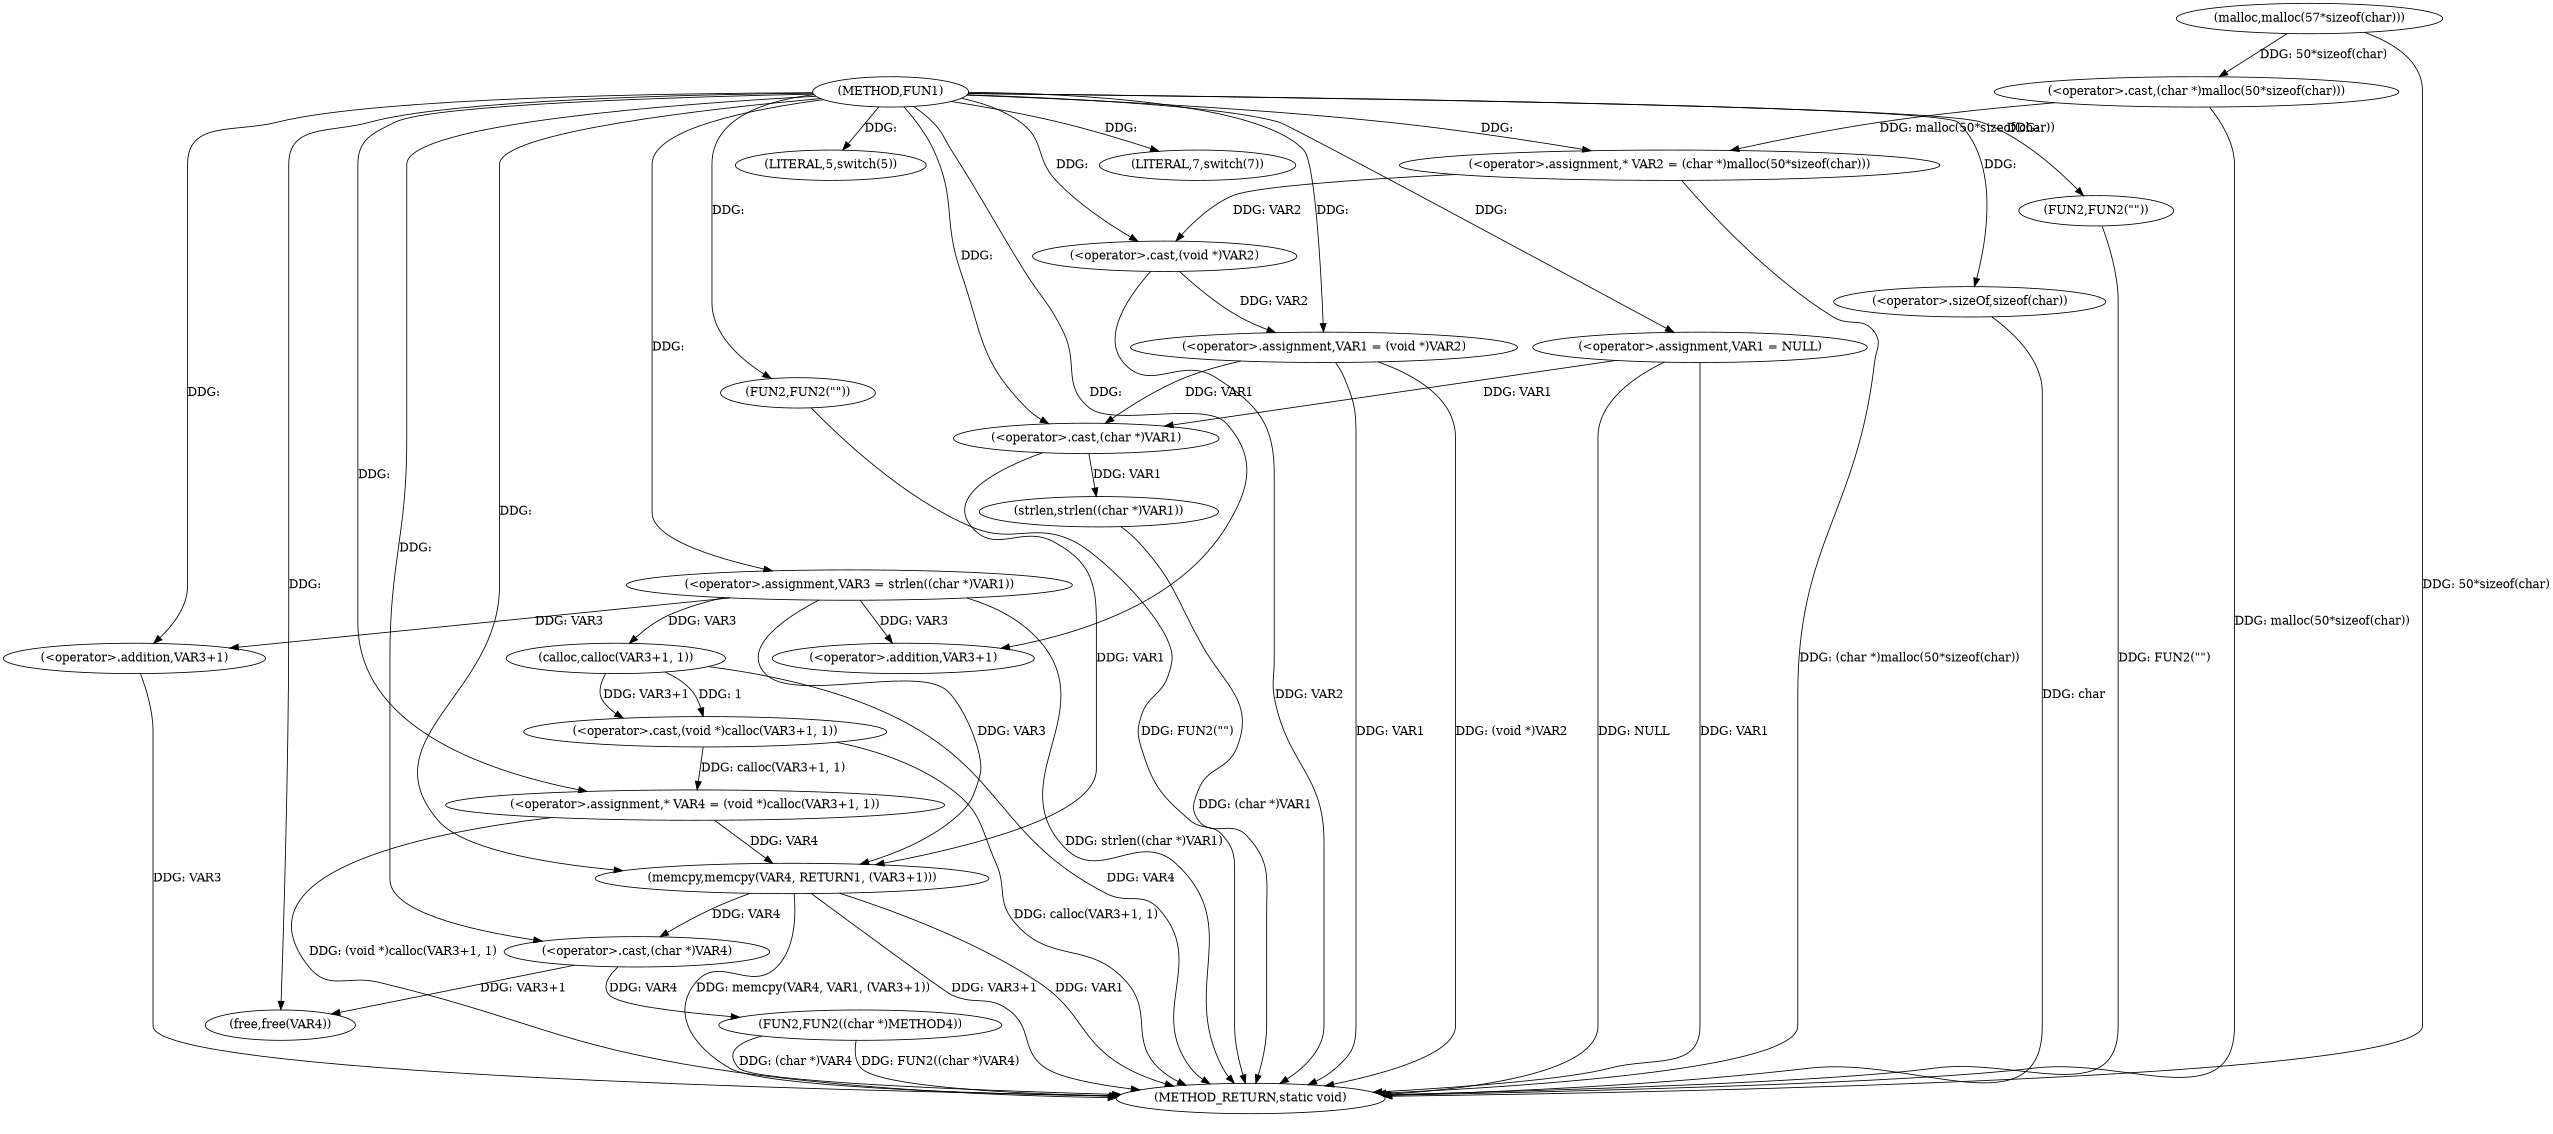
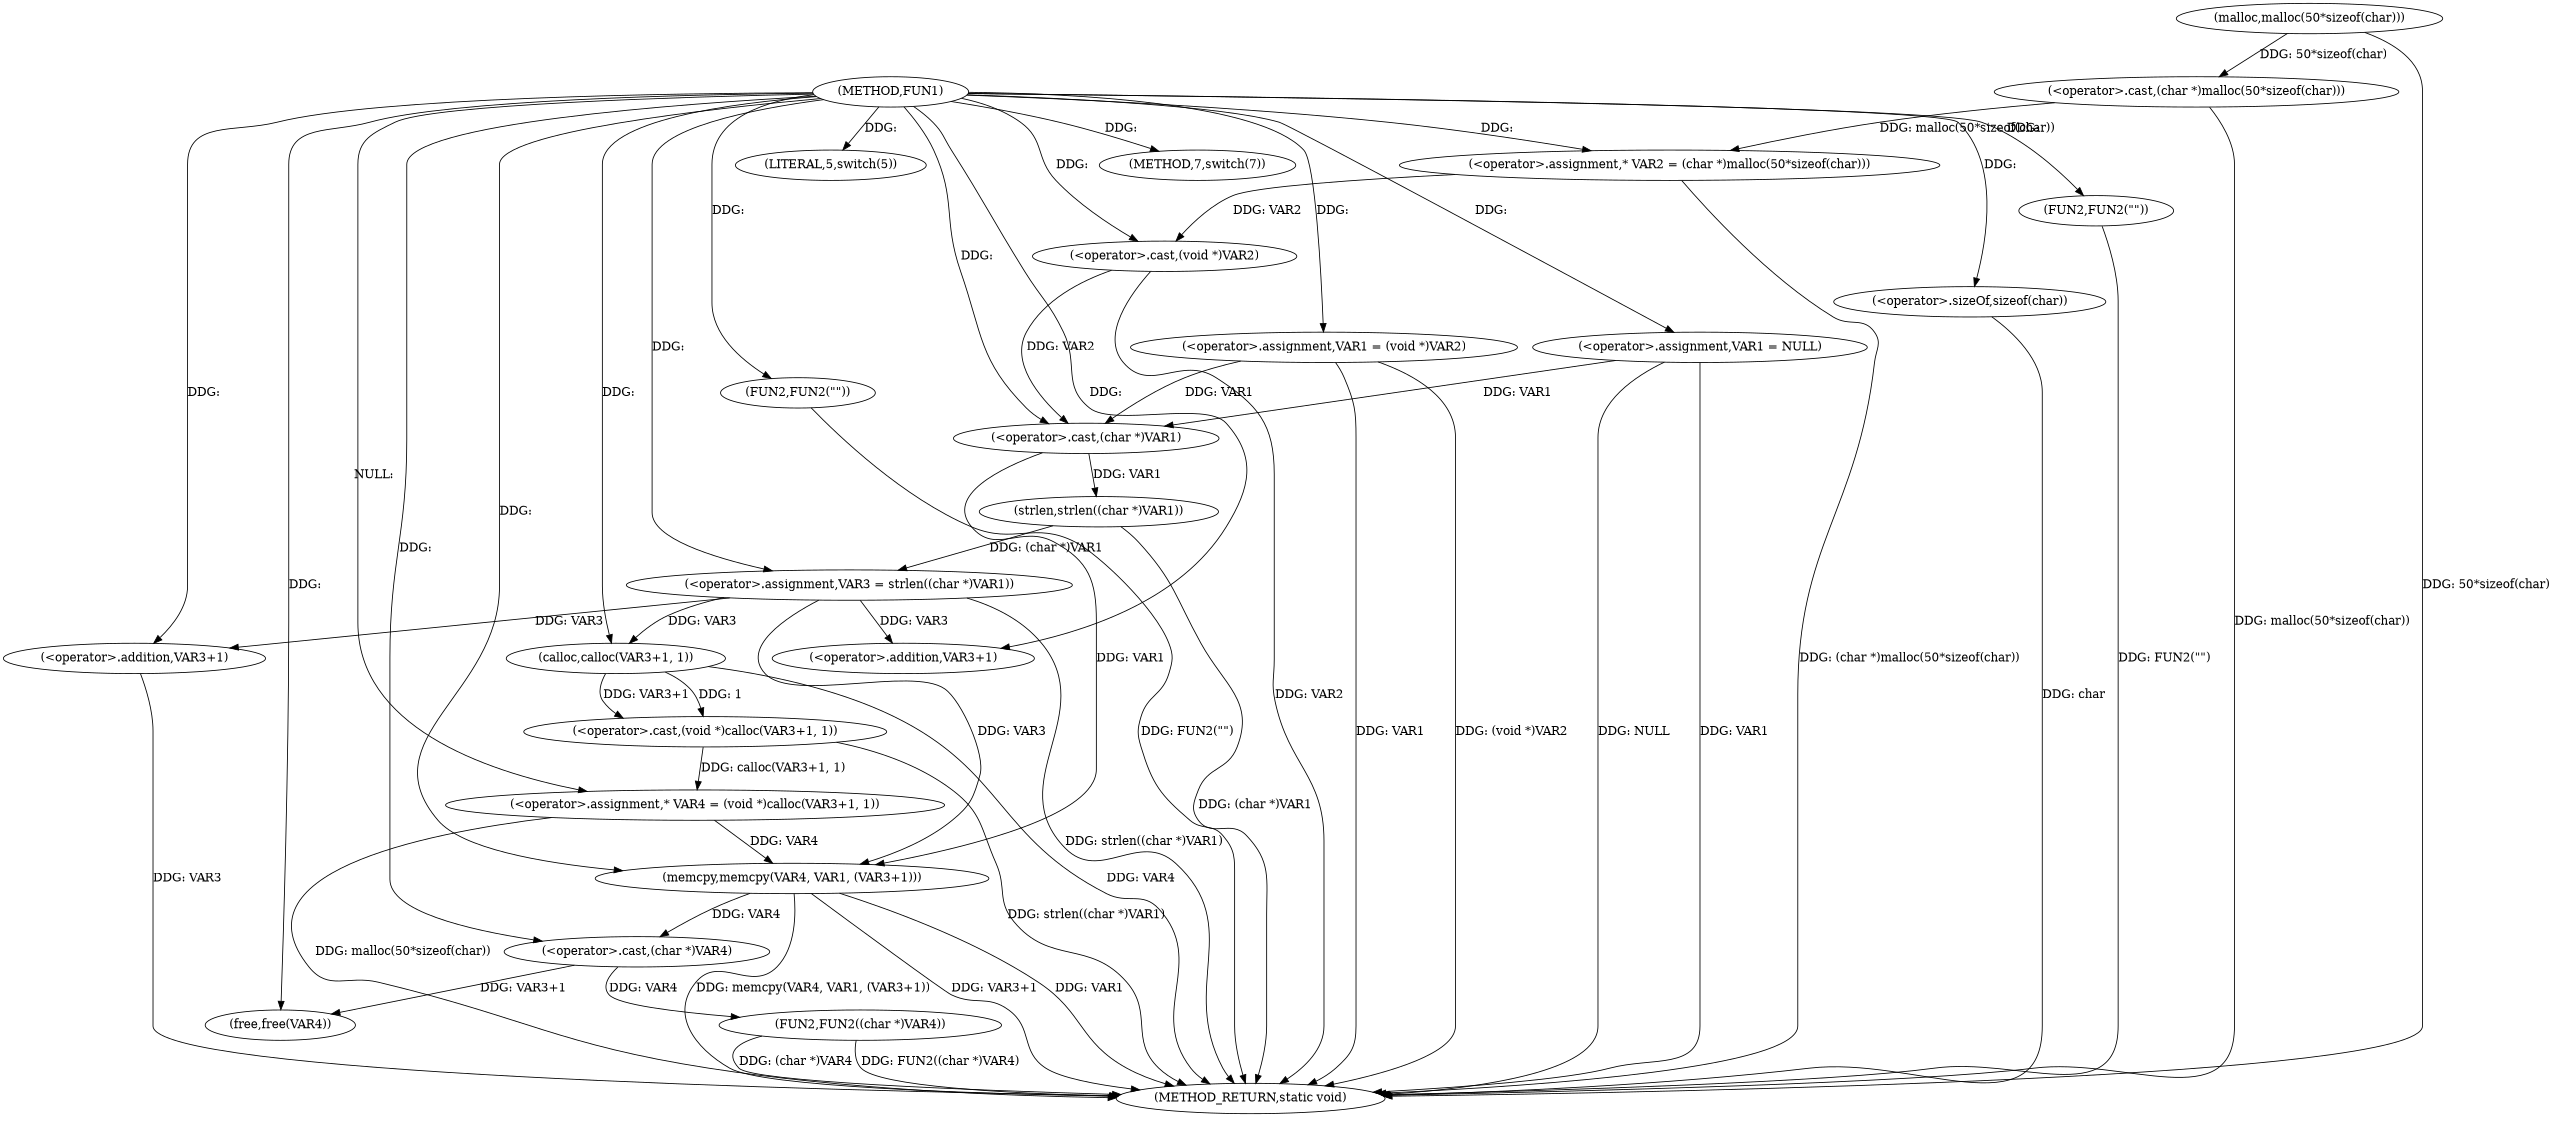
(2310, 19) -> (2310, 19)
(1198, 165) -> (1198, 165)
none -> (602, 283)
(1221, 305) -> (1029, 329)
(376, 475) -> (376, 475)
none -> (980, 547)
(792, 878) -> (792, 878)
(1086, 915) -> (1086, 915)
(403, 952) -> (403, 952)
(860, 1025) -> (860, 1025)
